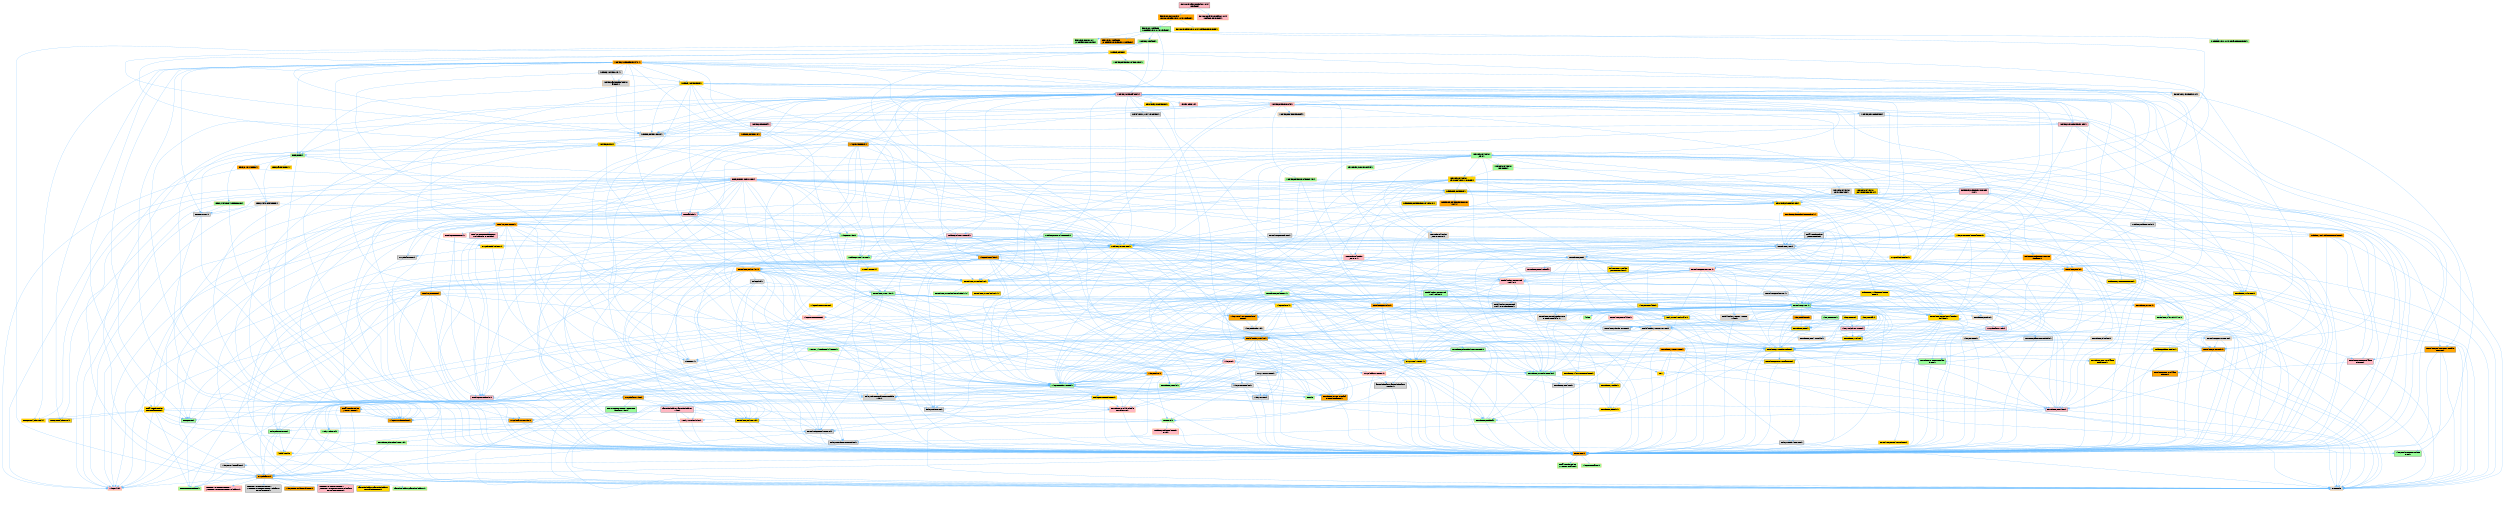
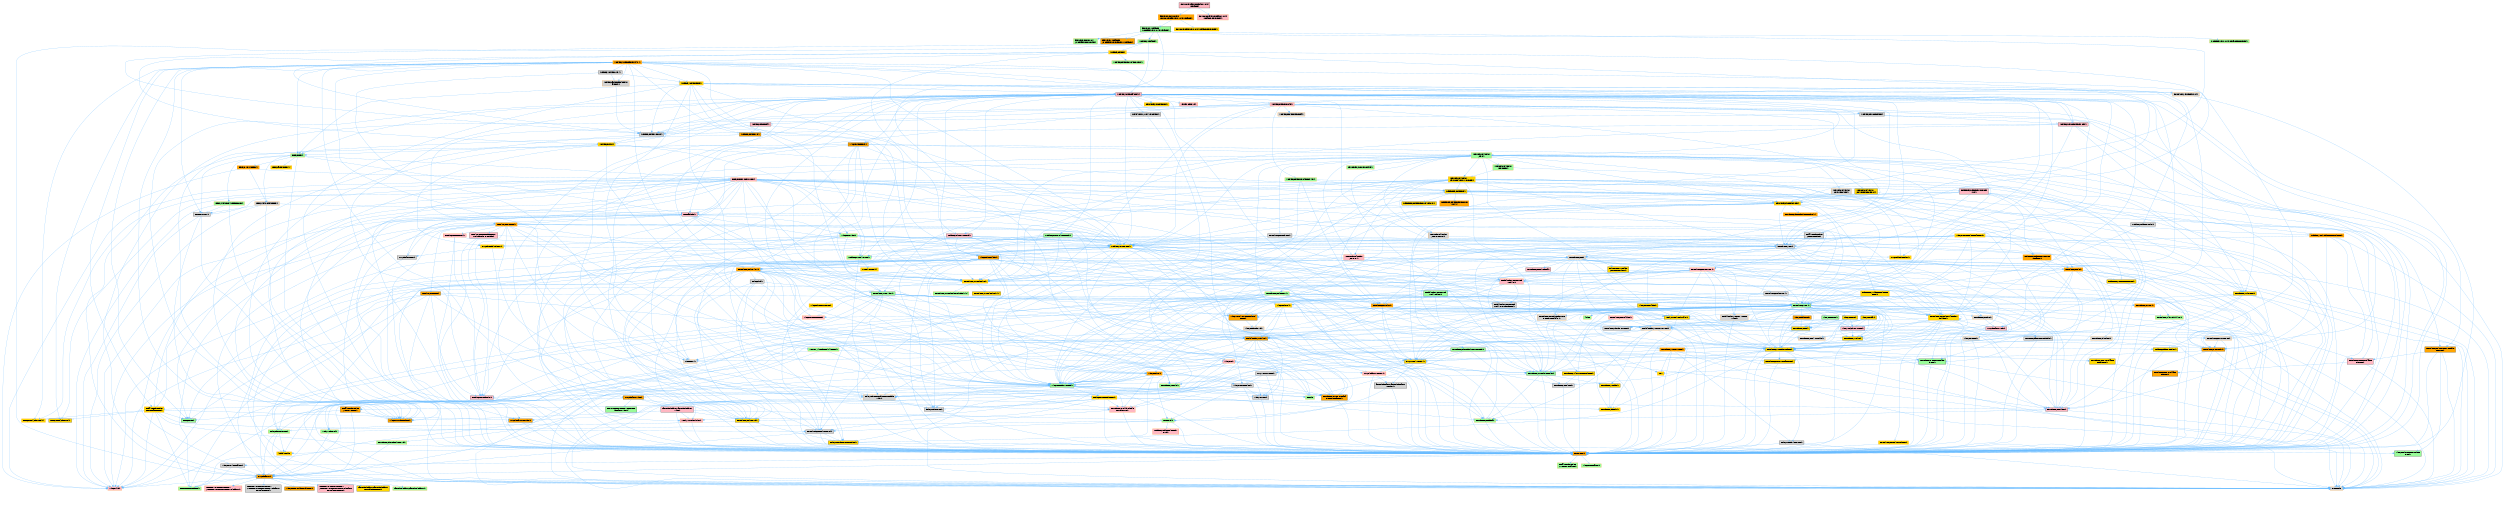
(652, 134) -> (652, 134)
none -> (345, 202)
(279, 432) -> (279, 432)
(843, 443) -> (843, 443)
